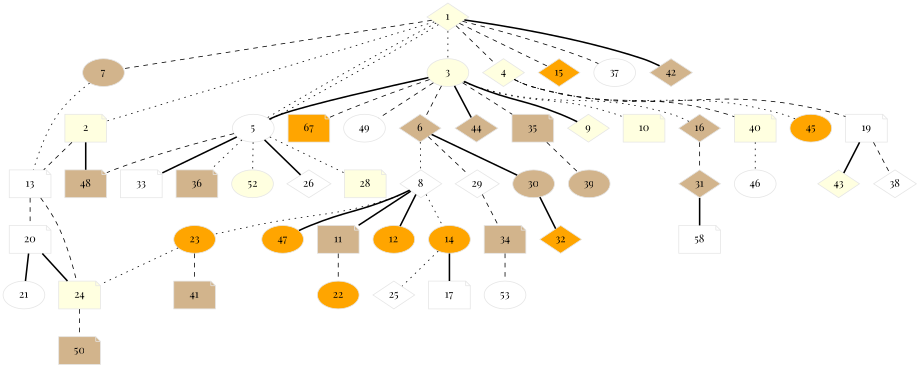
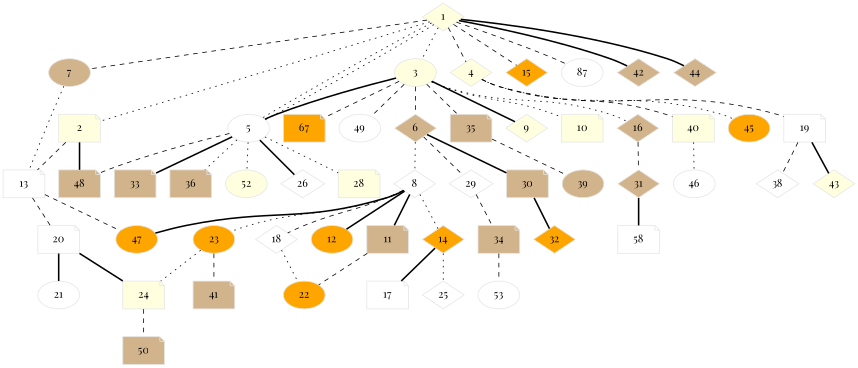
(615, 73) -> (582, 73)
(463, 102) -> (574, 36)
(141, 184) -> (135, 184)
(534, 184) -> (527, 184)
(63, 237) -> (83, 213)
none -> (276, 239)
(449, 239) -> (443, 239)
